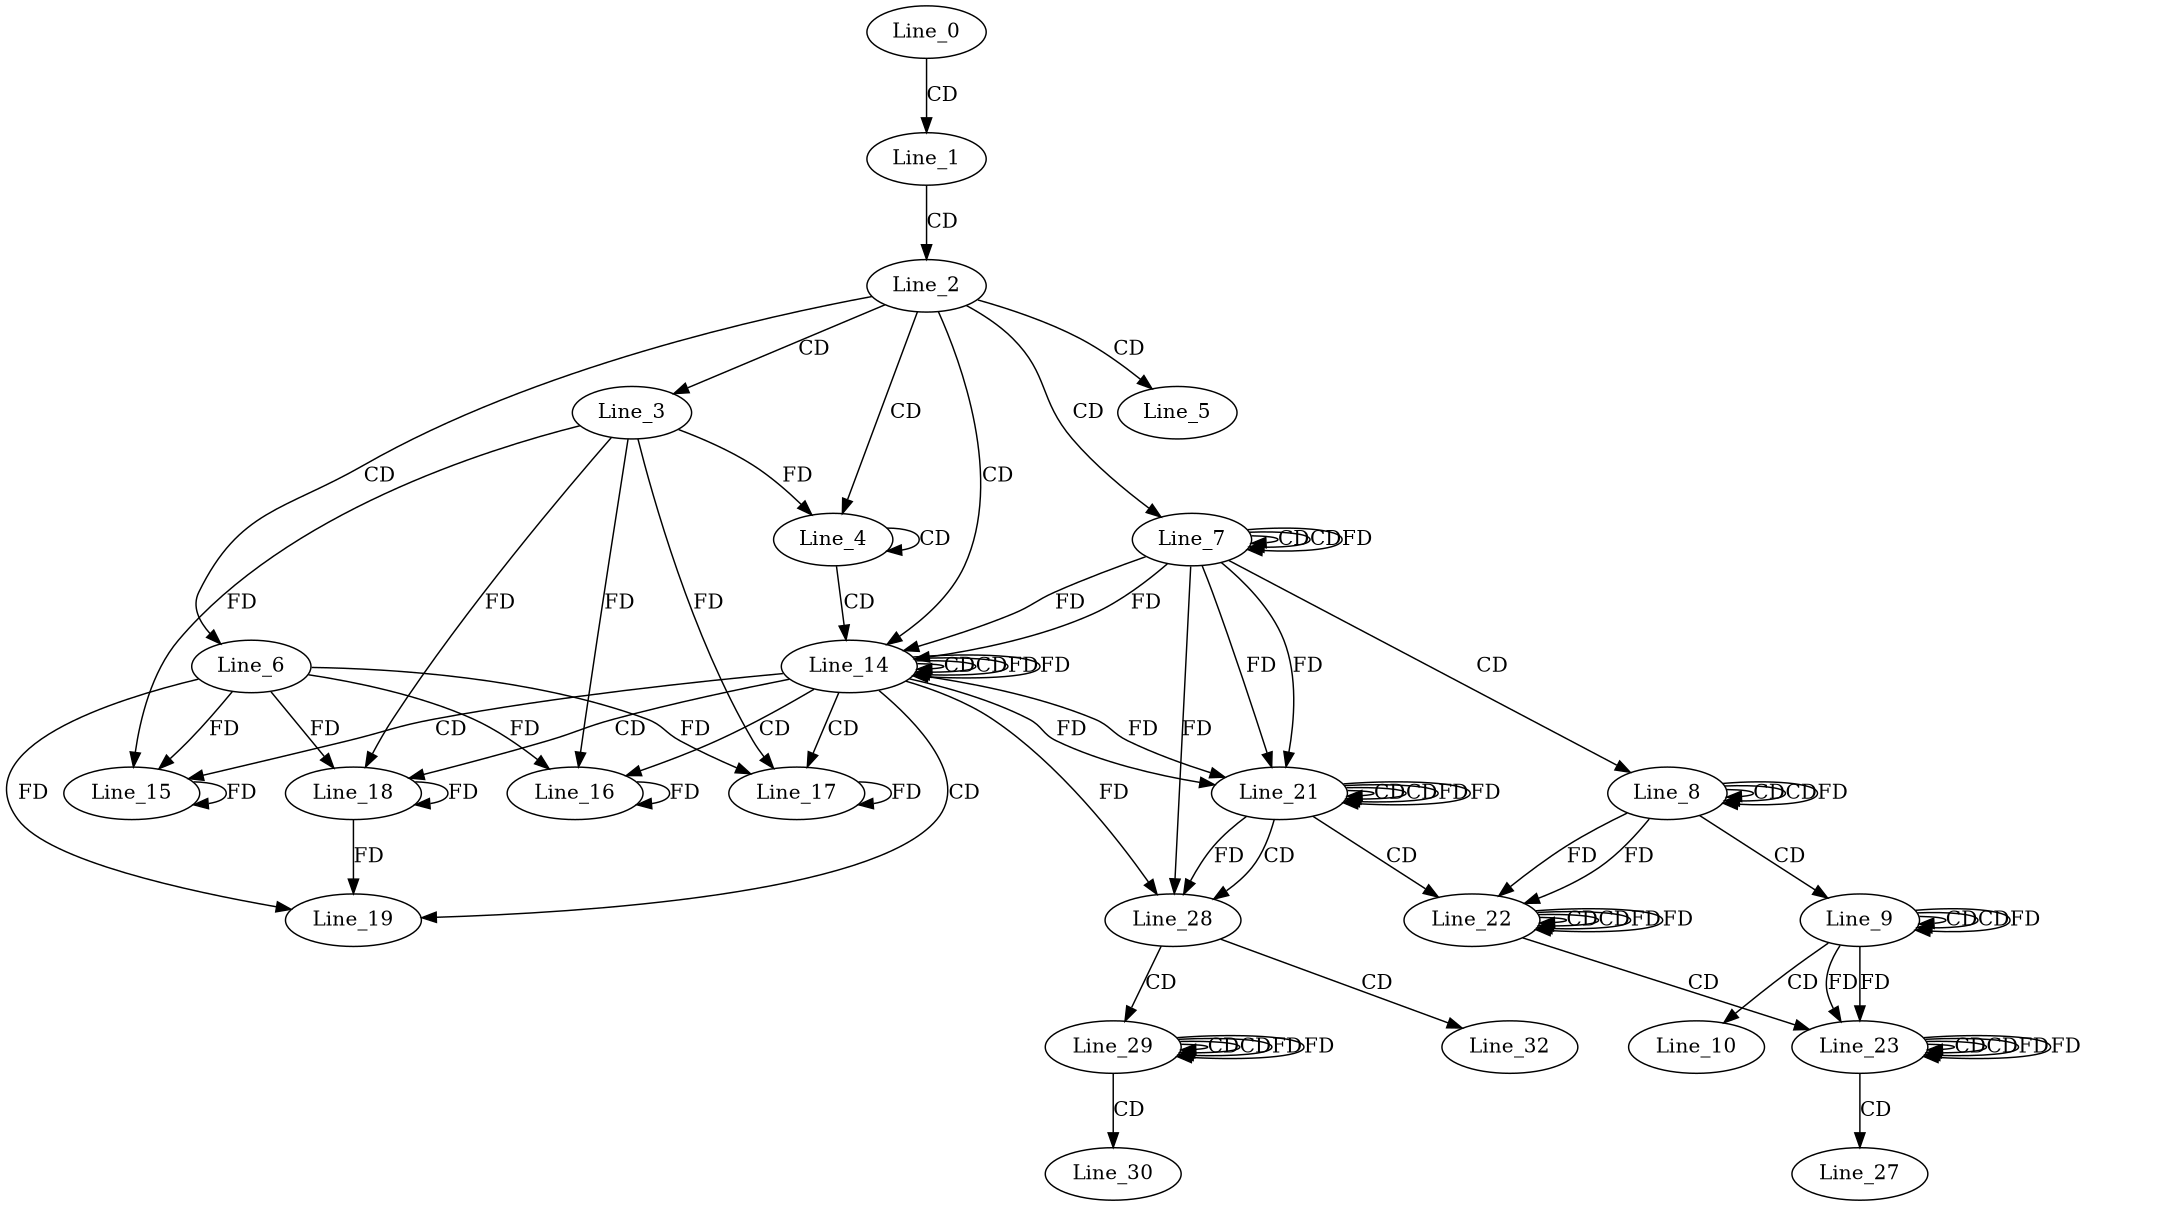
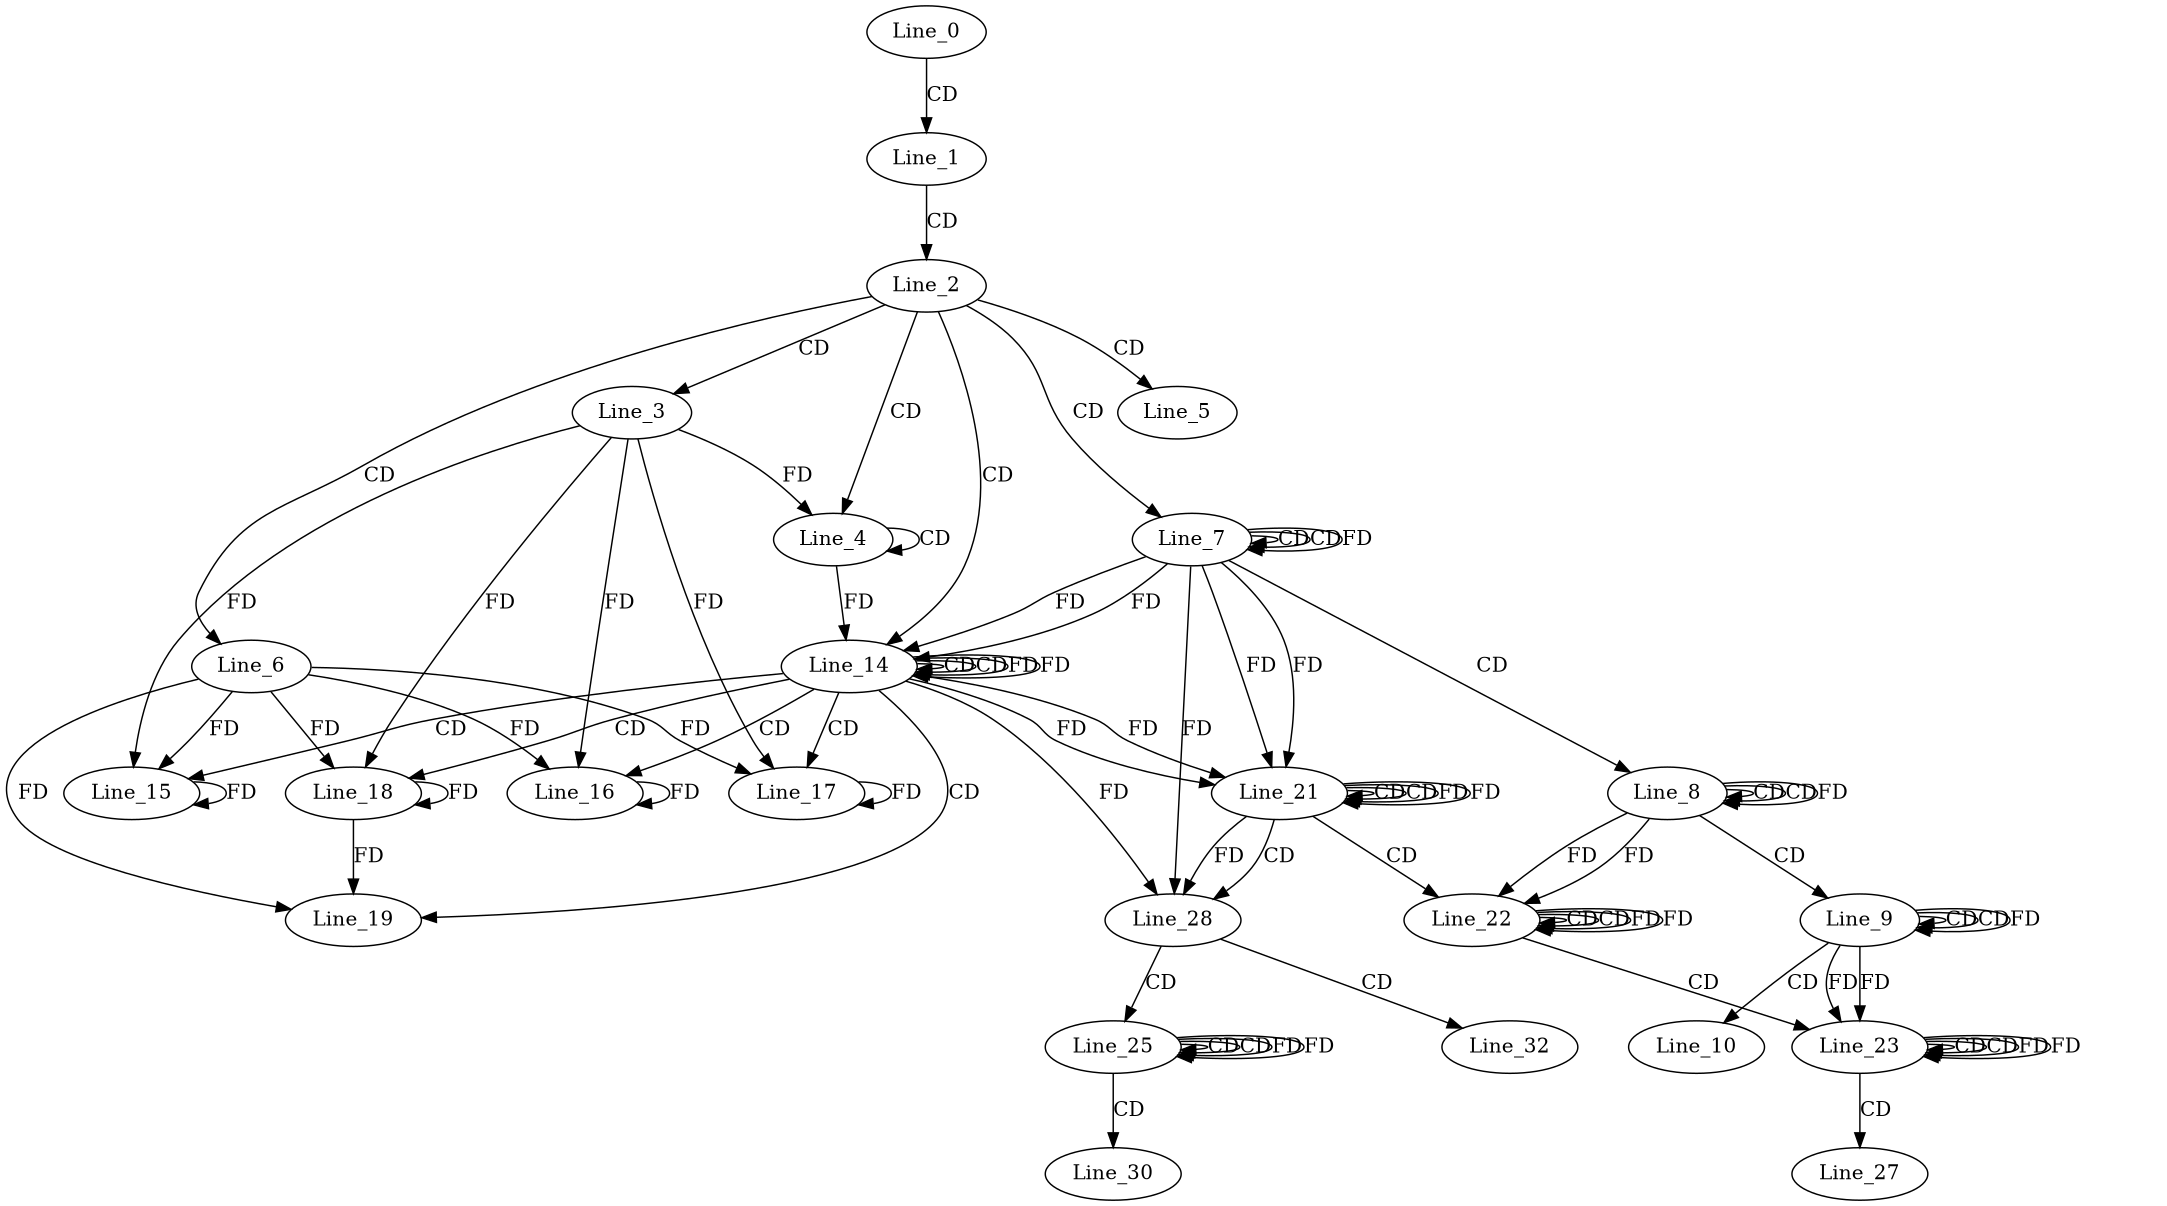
(859, 603) -> (859, 603)
(1113, 1047) -> (1113, 1047)
